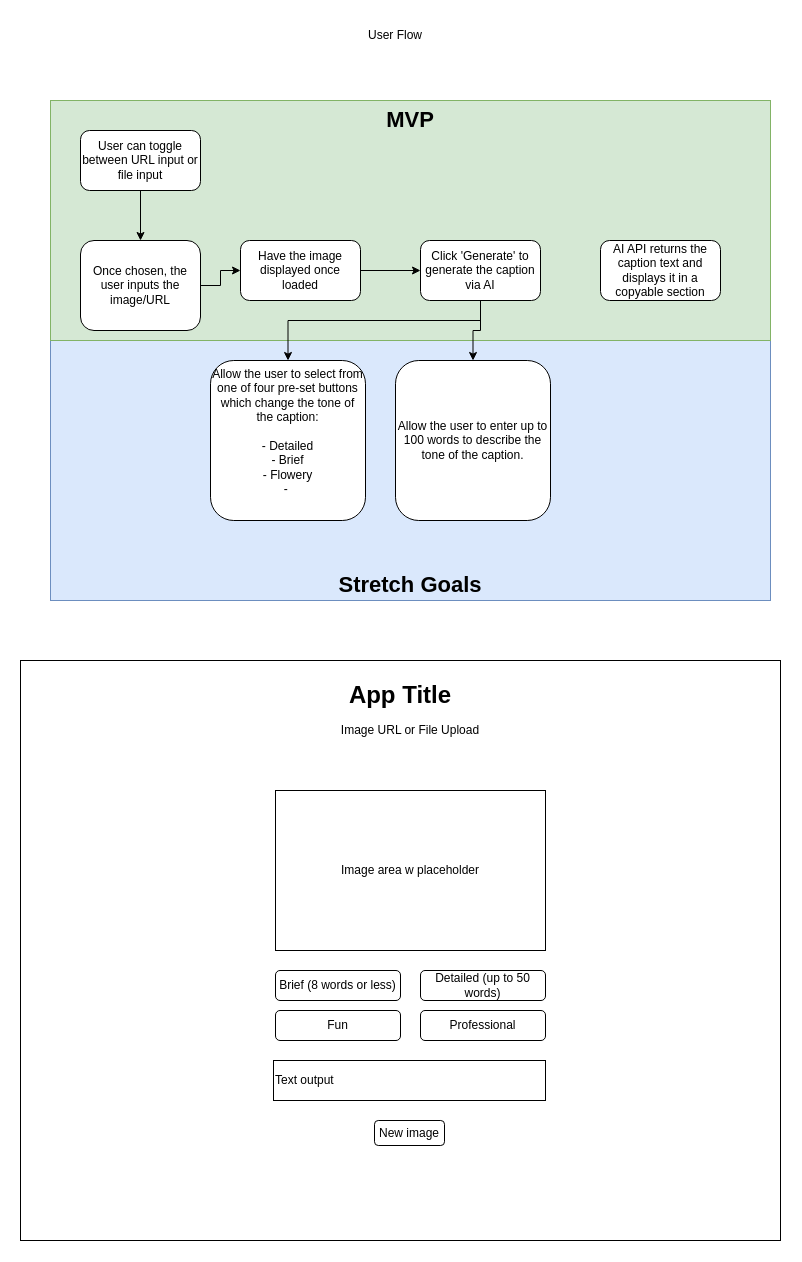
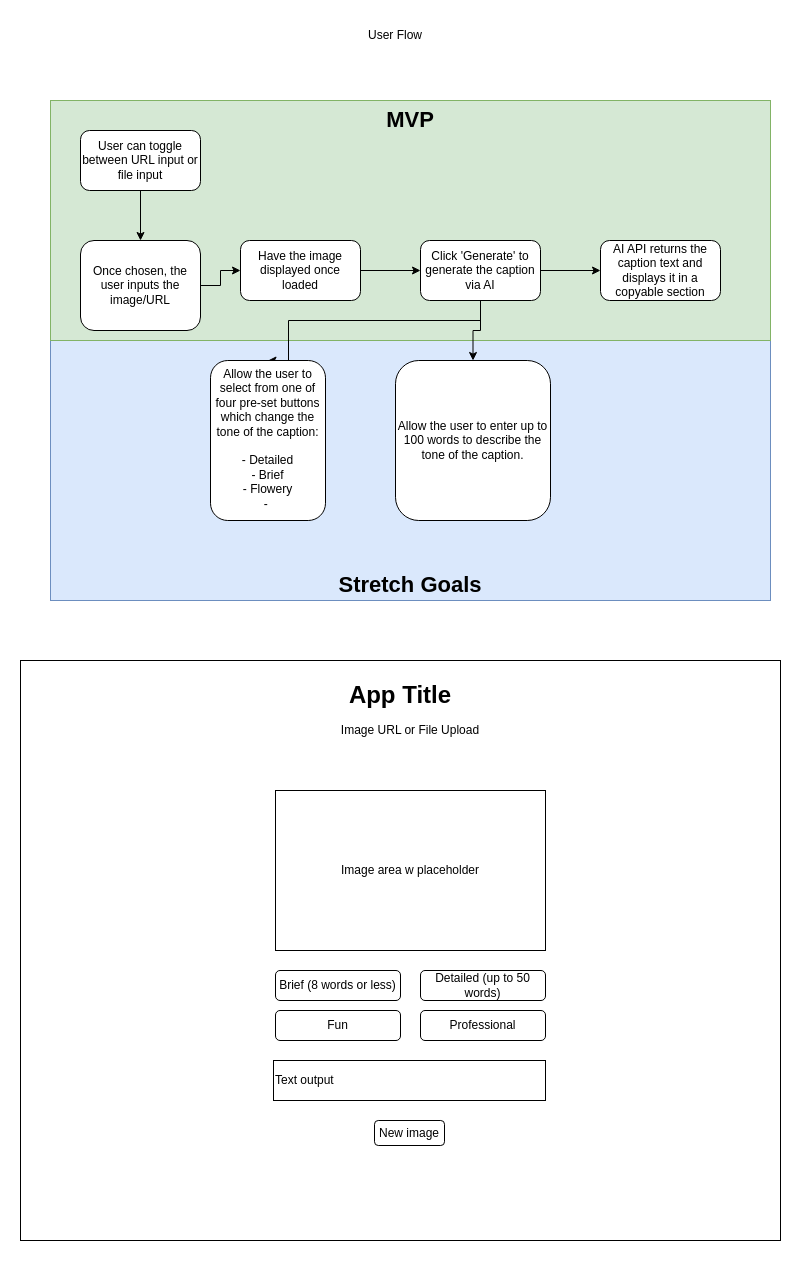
none -> (567, 271)
(288, 441) -> (268, 441)
